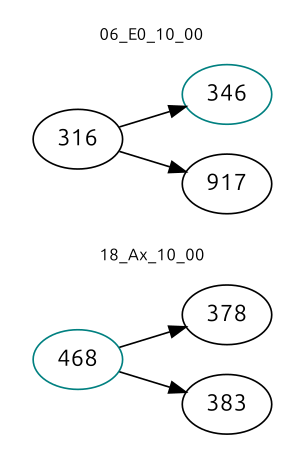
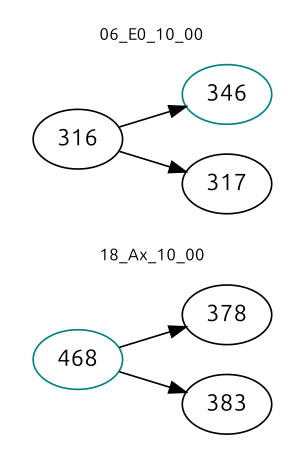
(227, 184) -> (227, 184)
